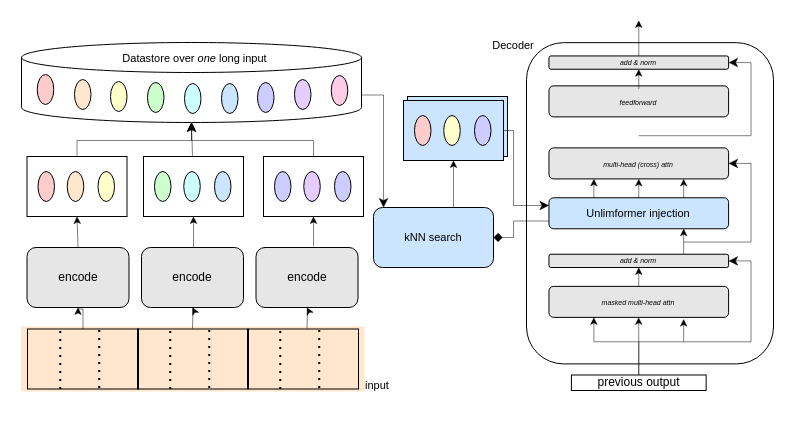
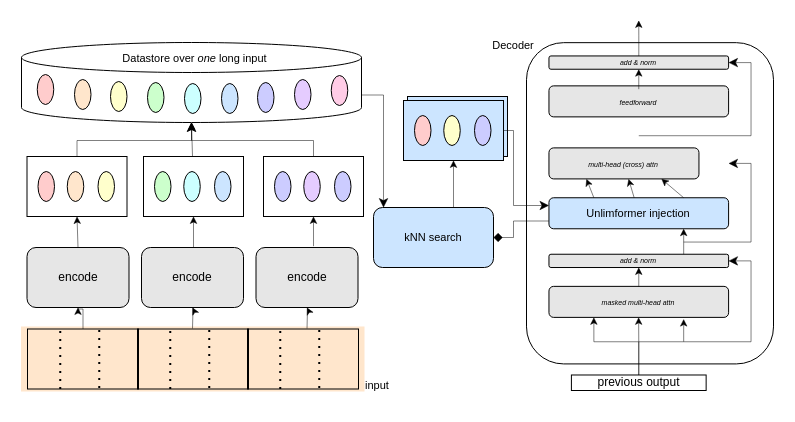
(639, 163) -> (624, 163)
